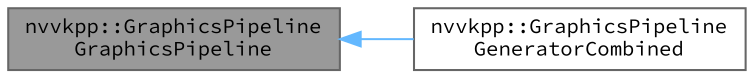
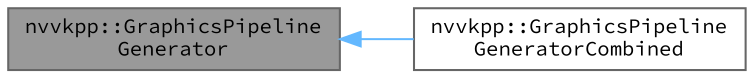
(174, 39) -> (174, 39)
